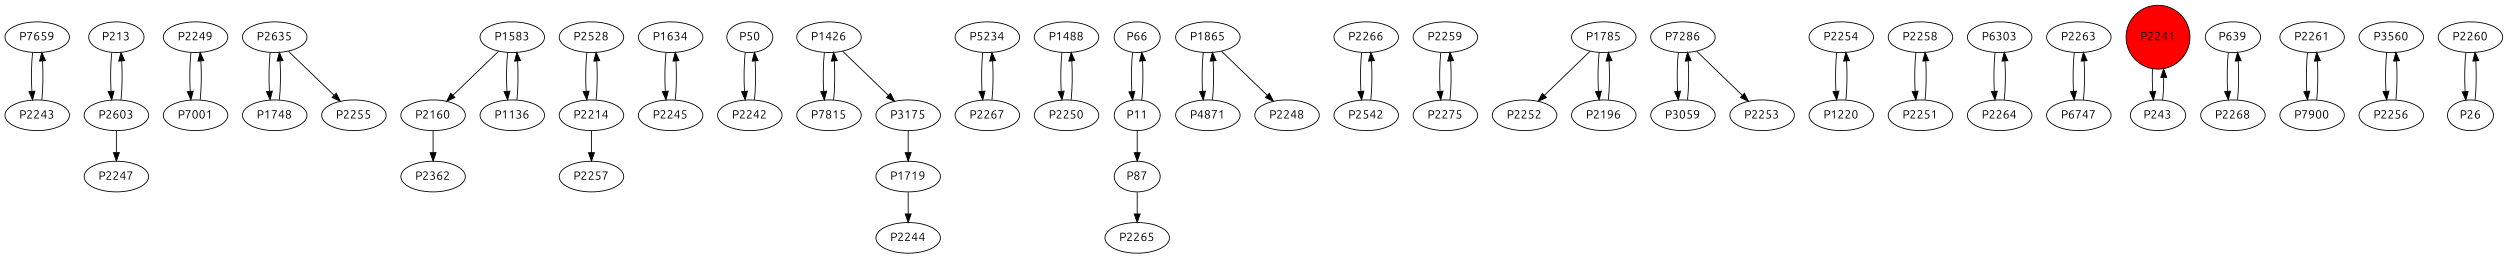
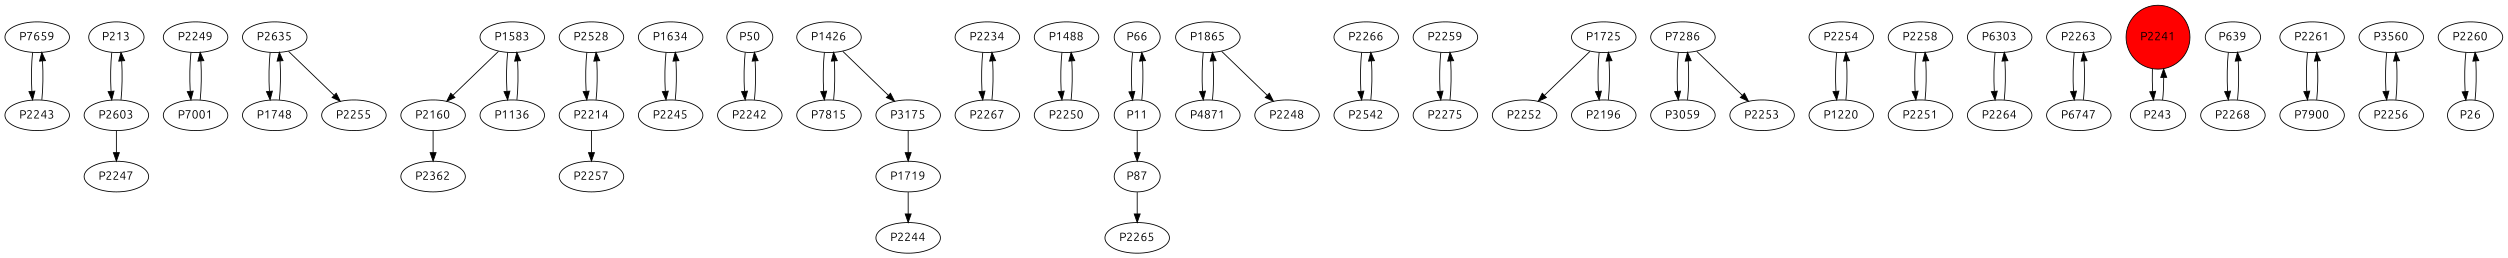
(987, 37) -> (987, 37)
(1604, 37) -> (1604, 37)
